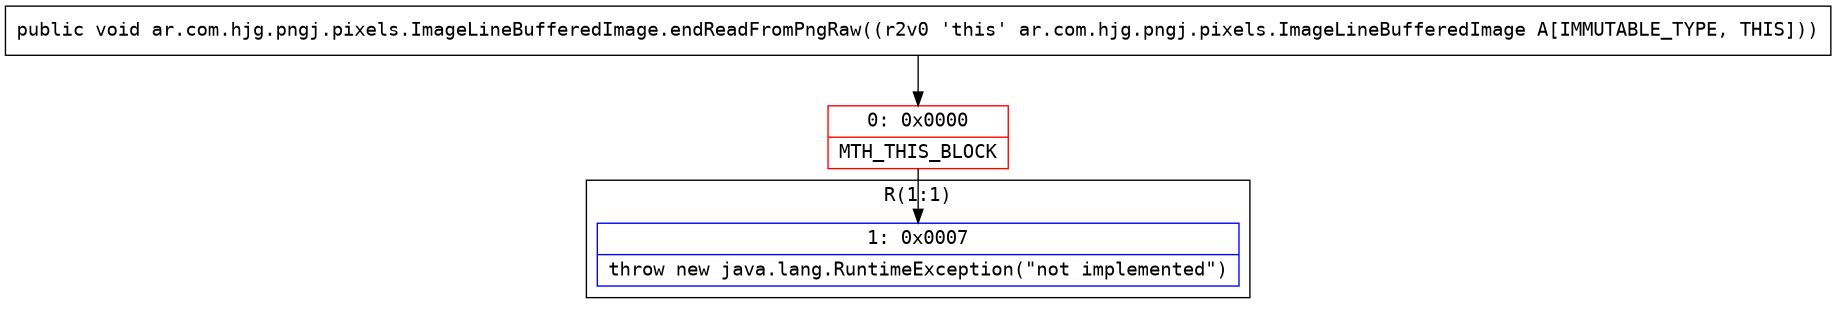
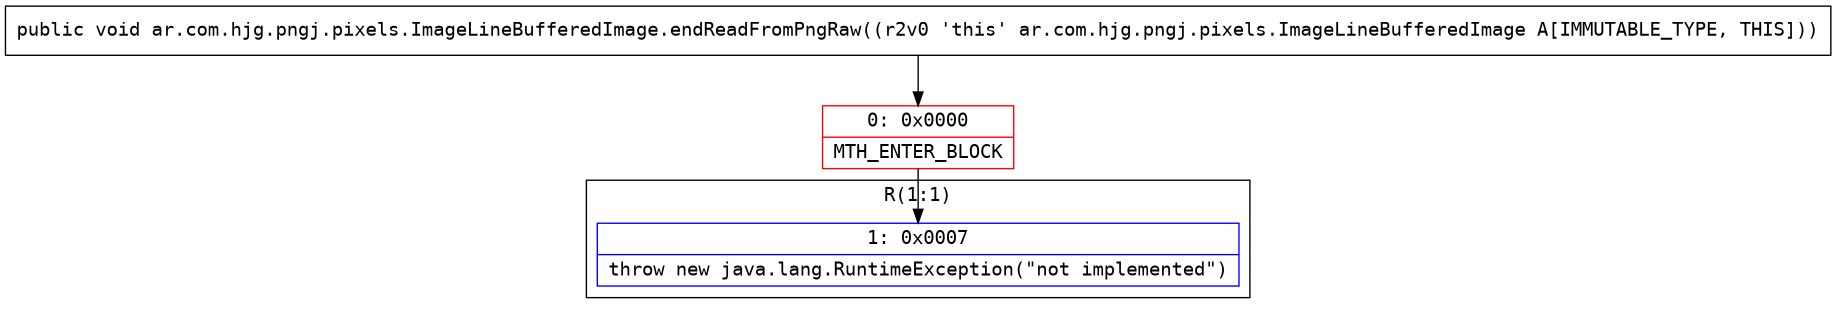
(918, 152) -> (918, 152)
